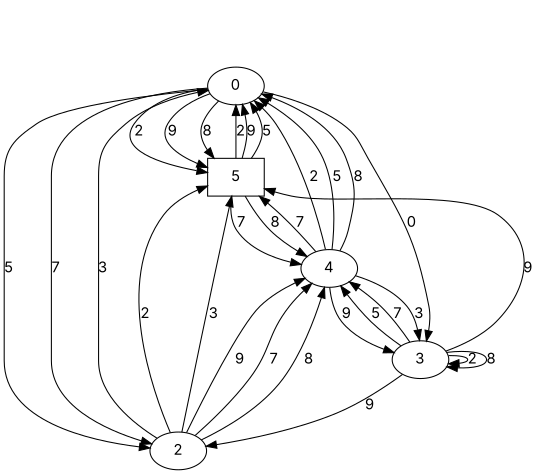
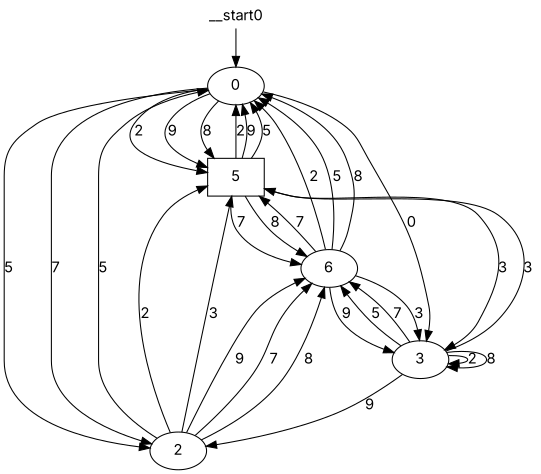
none -> (236, 16)
none -> (480, 217)
(103, 268) -> (103, 268)
(329, 268) -> (329, 268)
(528, 268) -> (528, 268)
